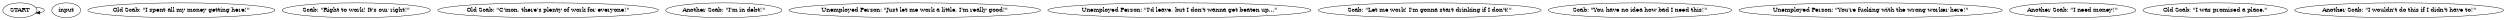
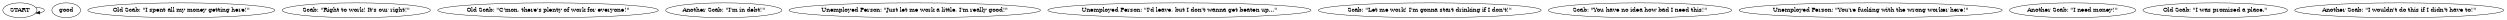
(66, 10) -> (66, 10)
